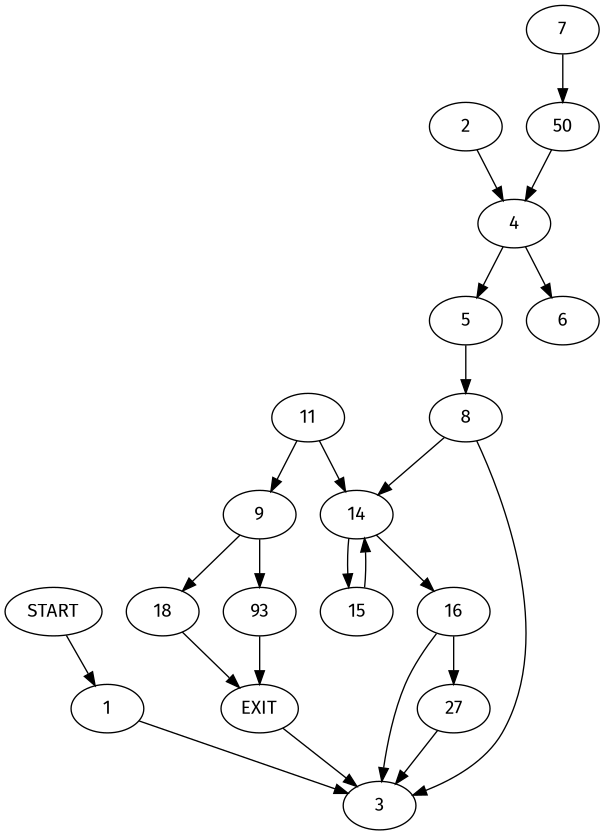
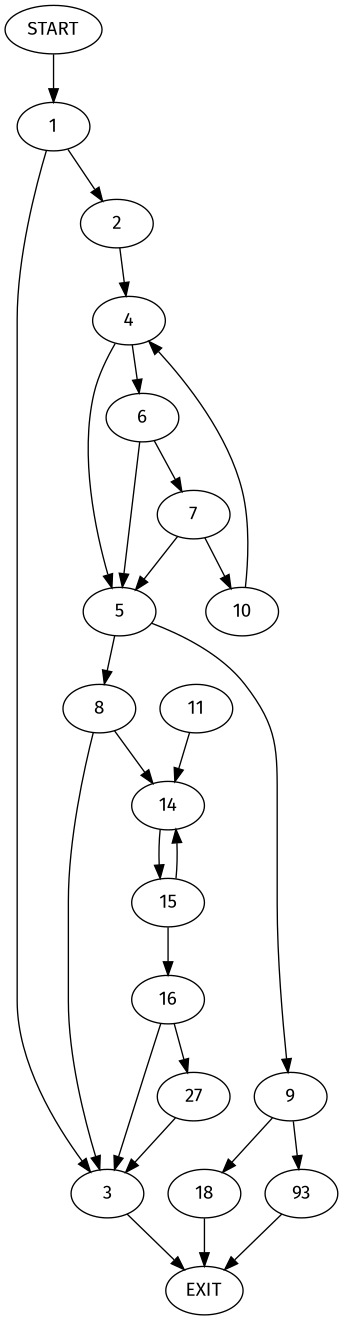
(563, 127) -> (242, 612)
none -> (81, 169)
none -> (165, 460)
(287, 460) -> (277, 812)
none -> (132, 508)
none -> (161, 558)
(400, 558) -> (168, 945)
(315, 753) -> (151, 1237)
